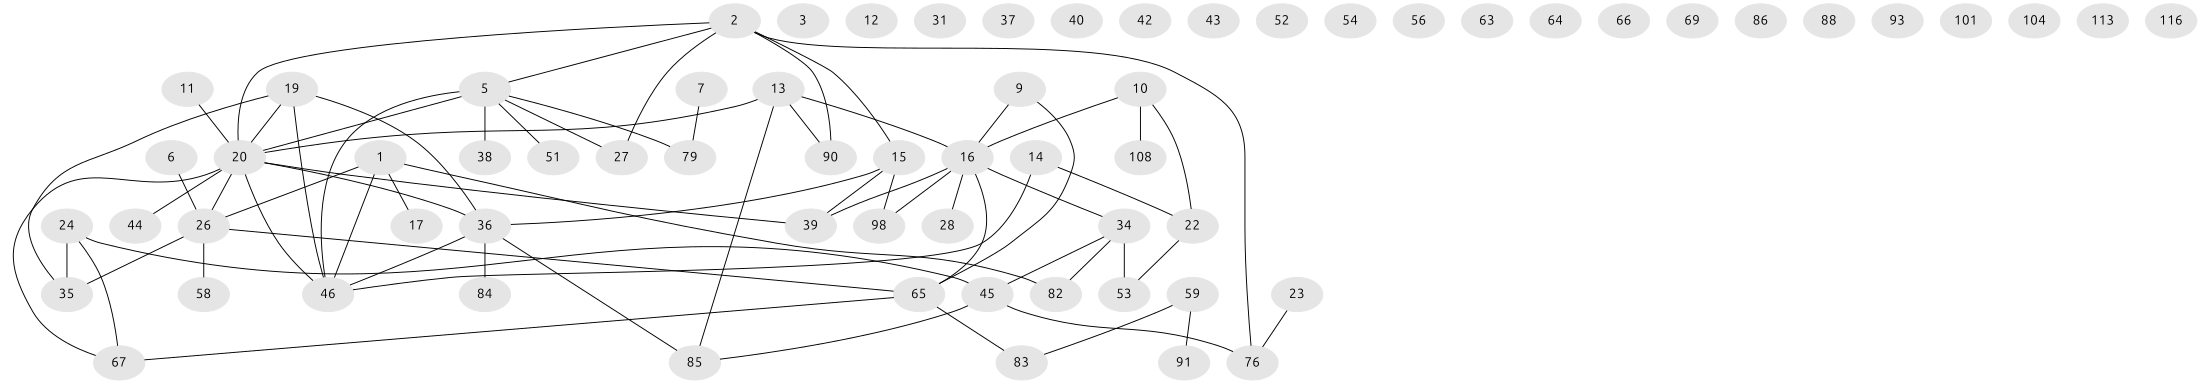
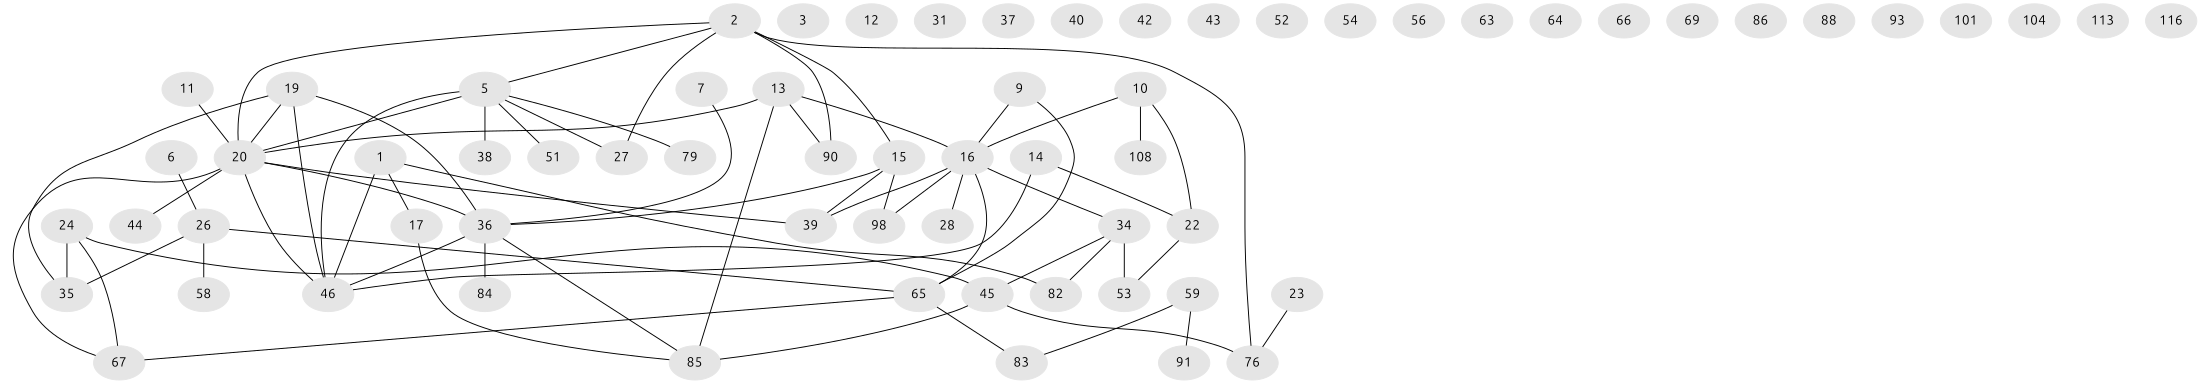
(696, 123) -> (658, 204)
(222, 192) -> none
(292, 192) -> none
none -> (520, 338)
